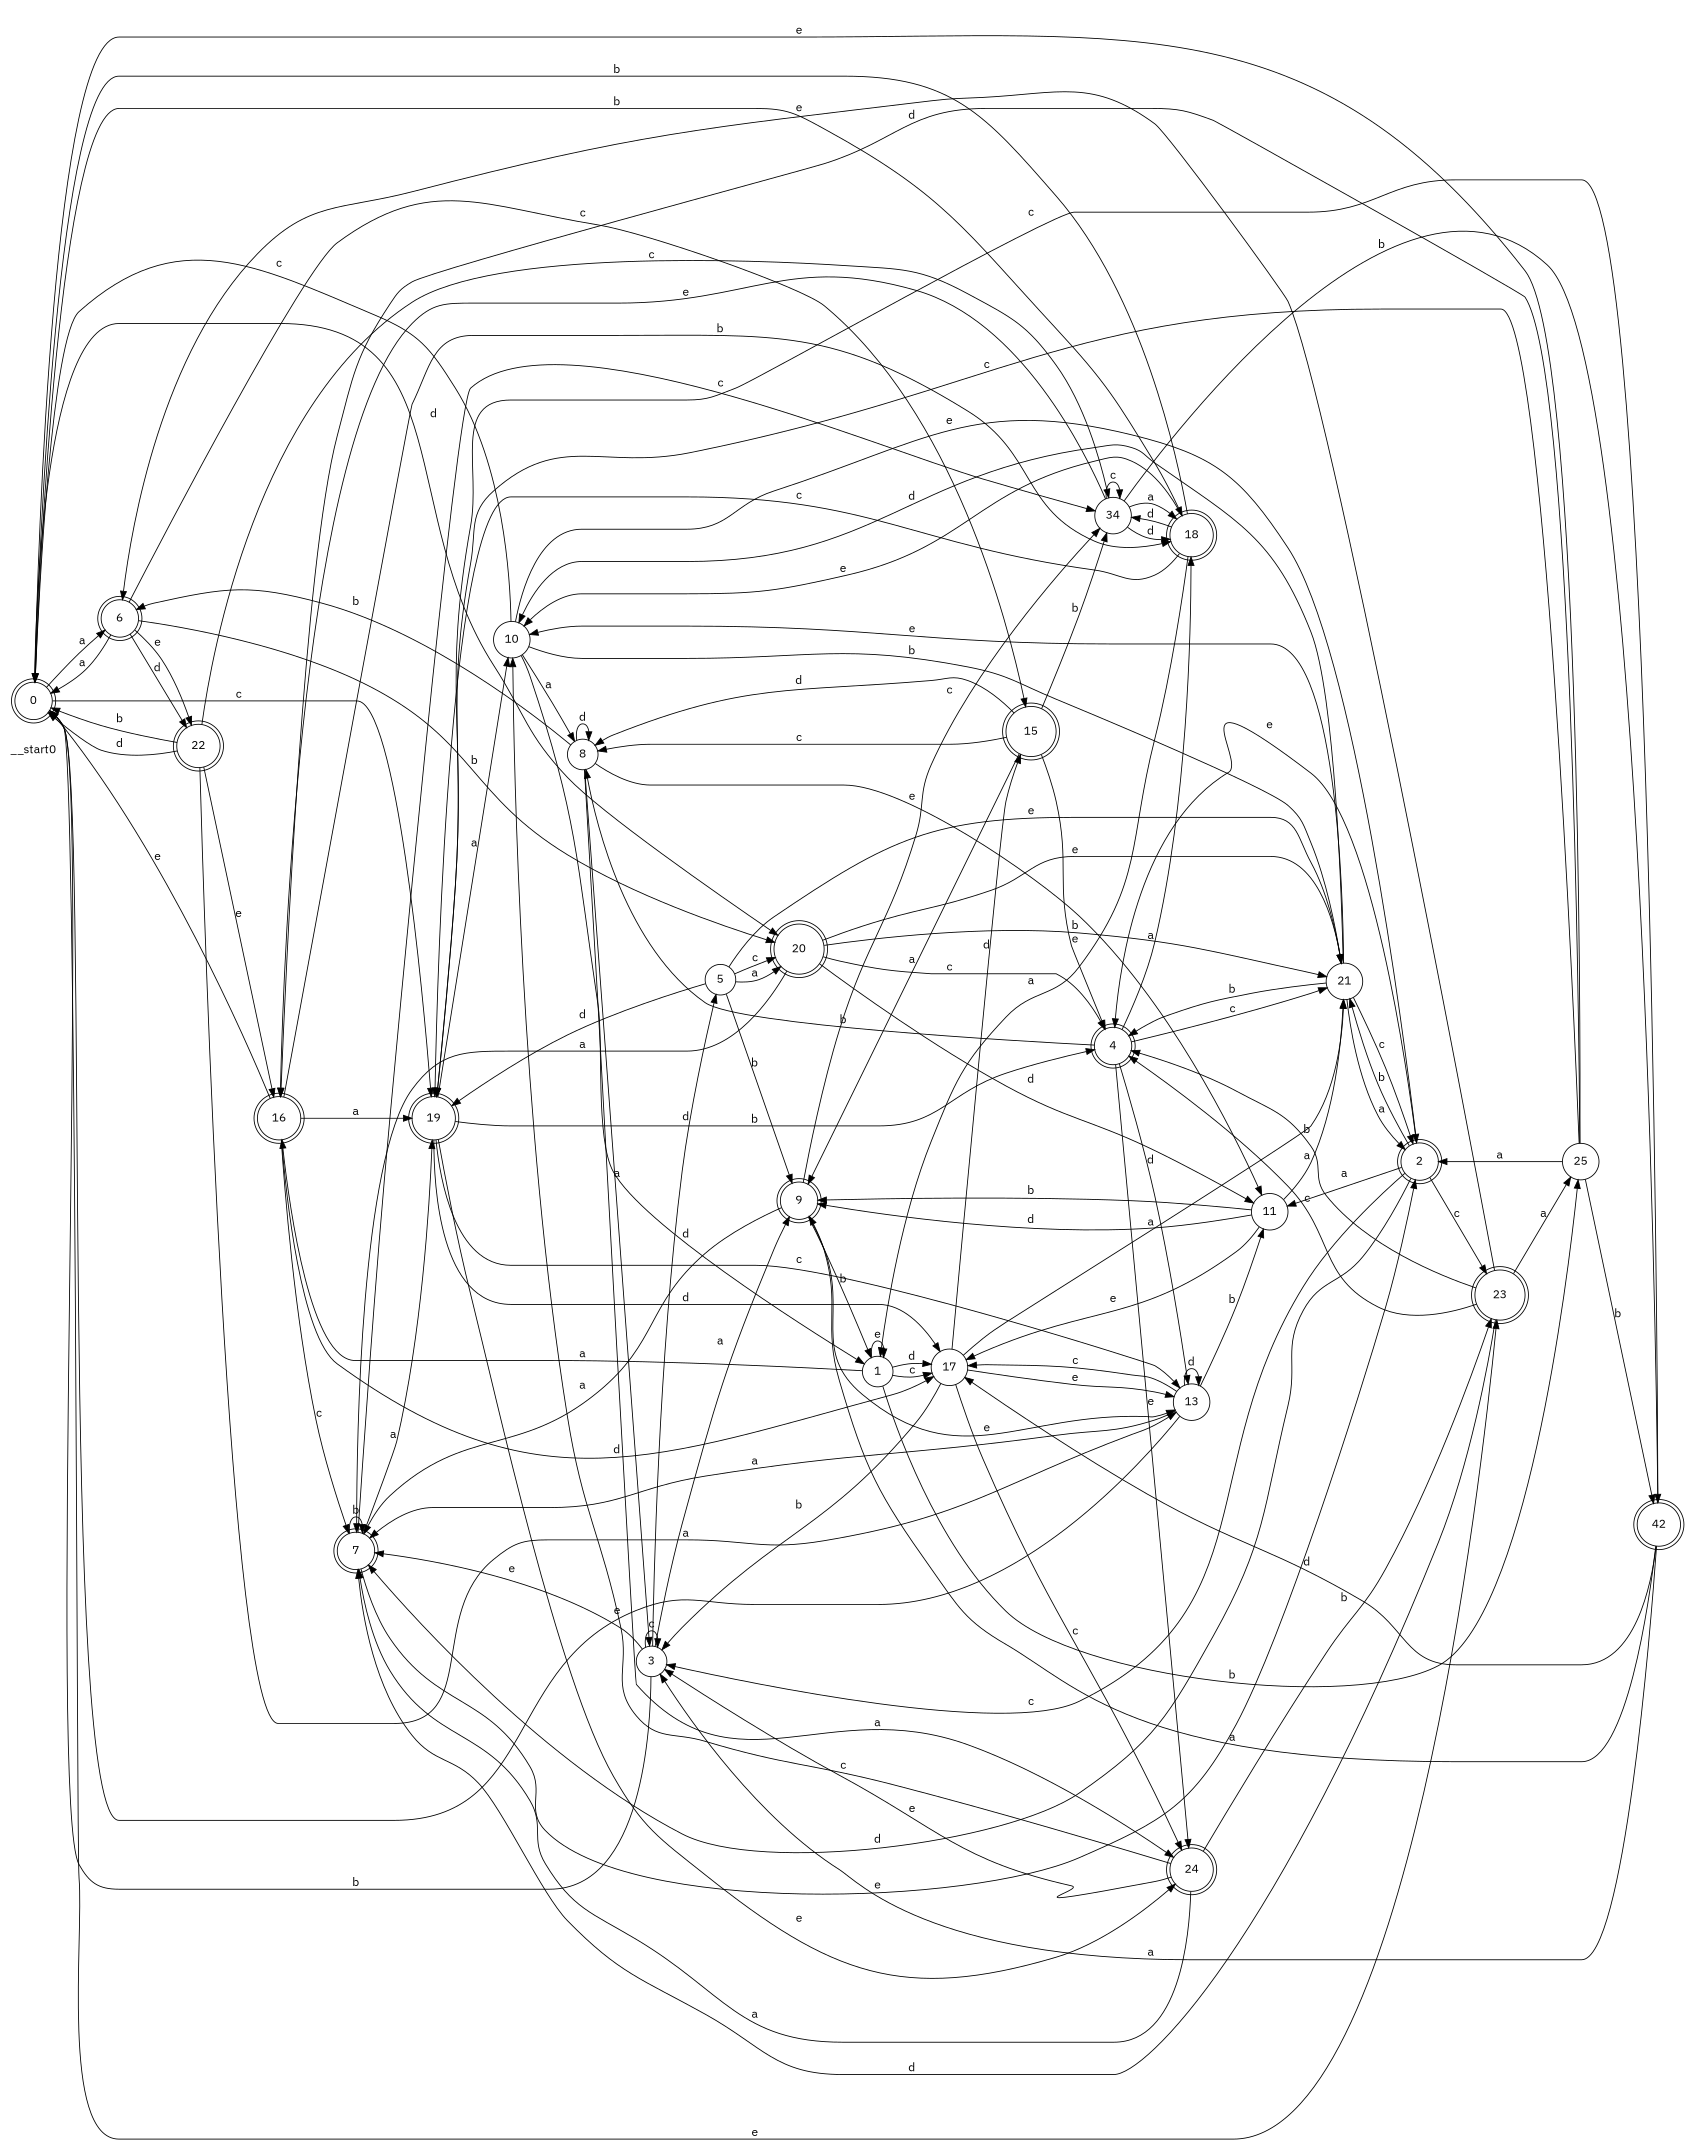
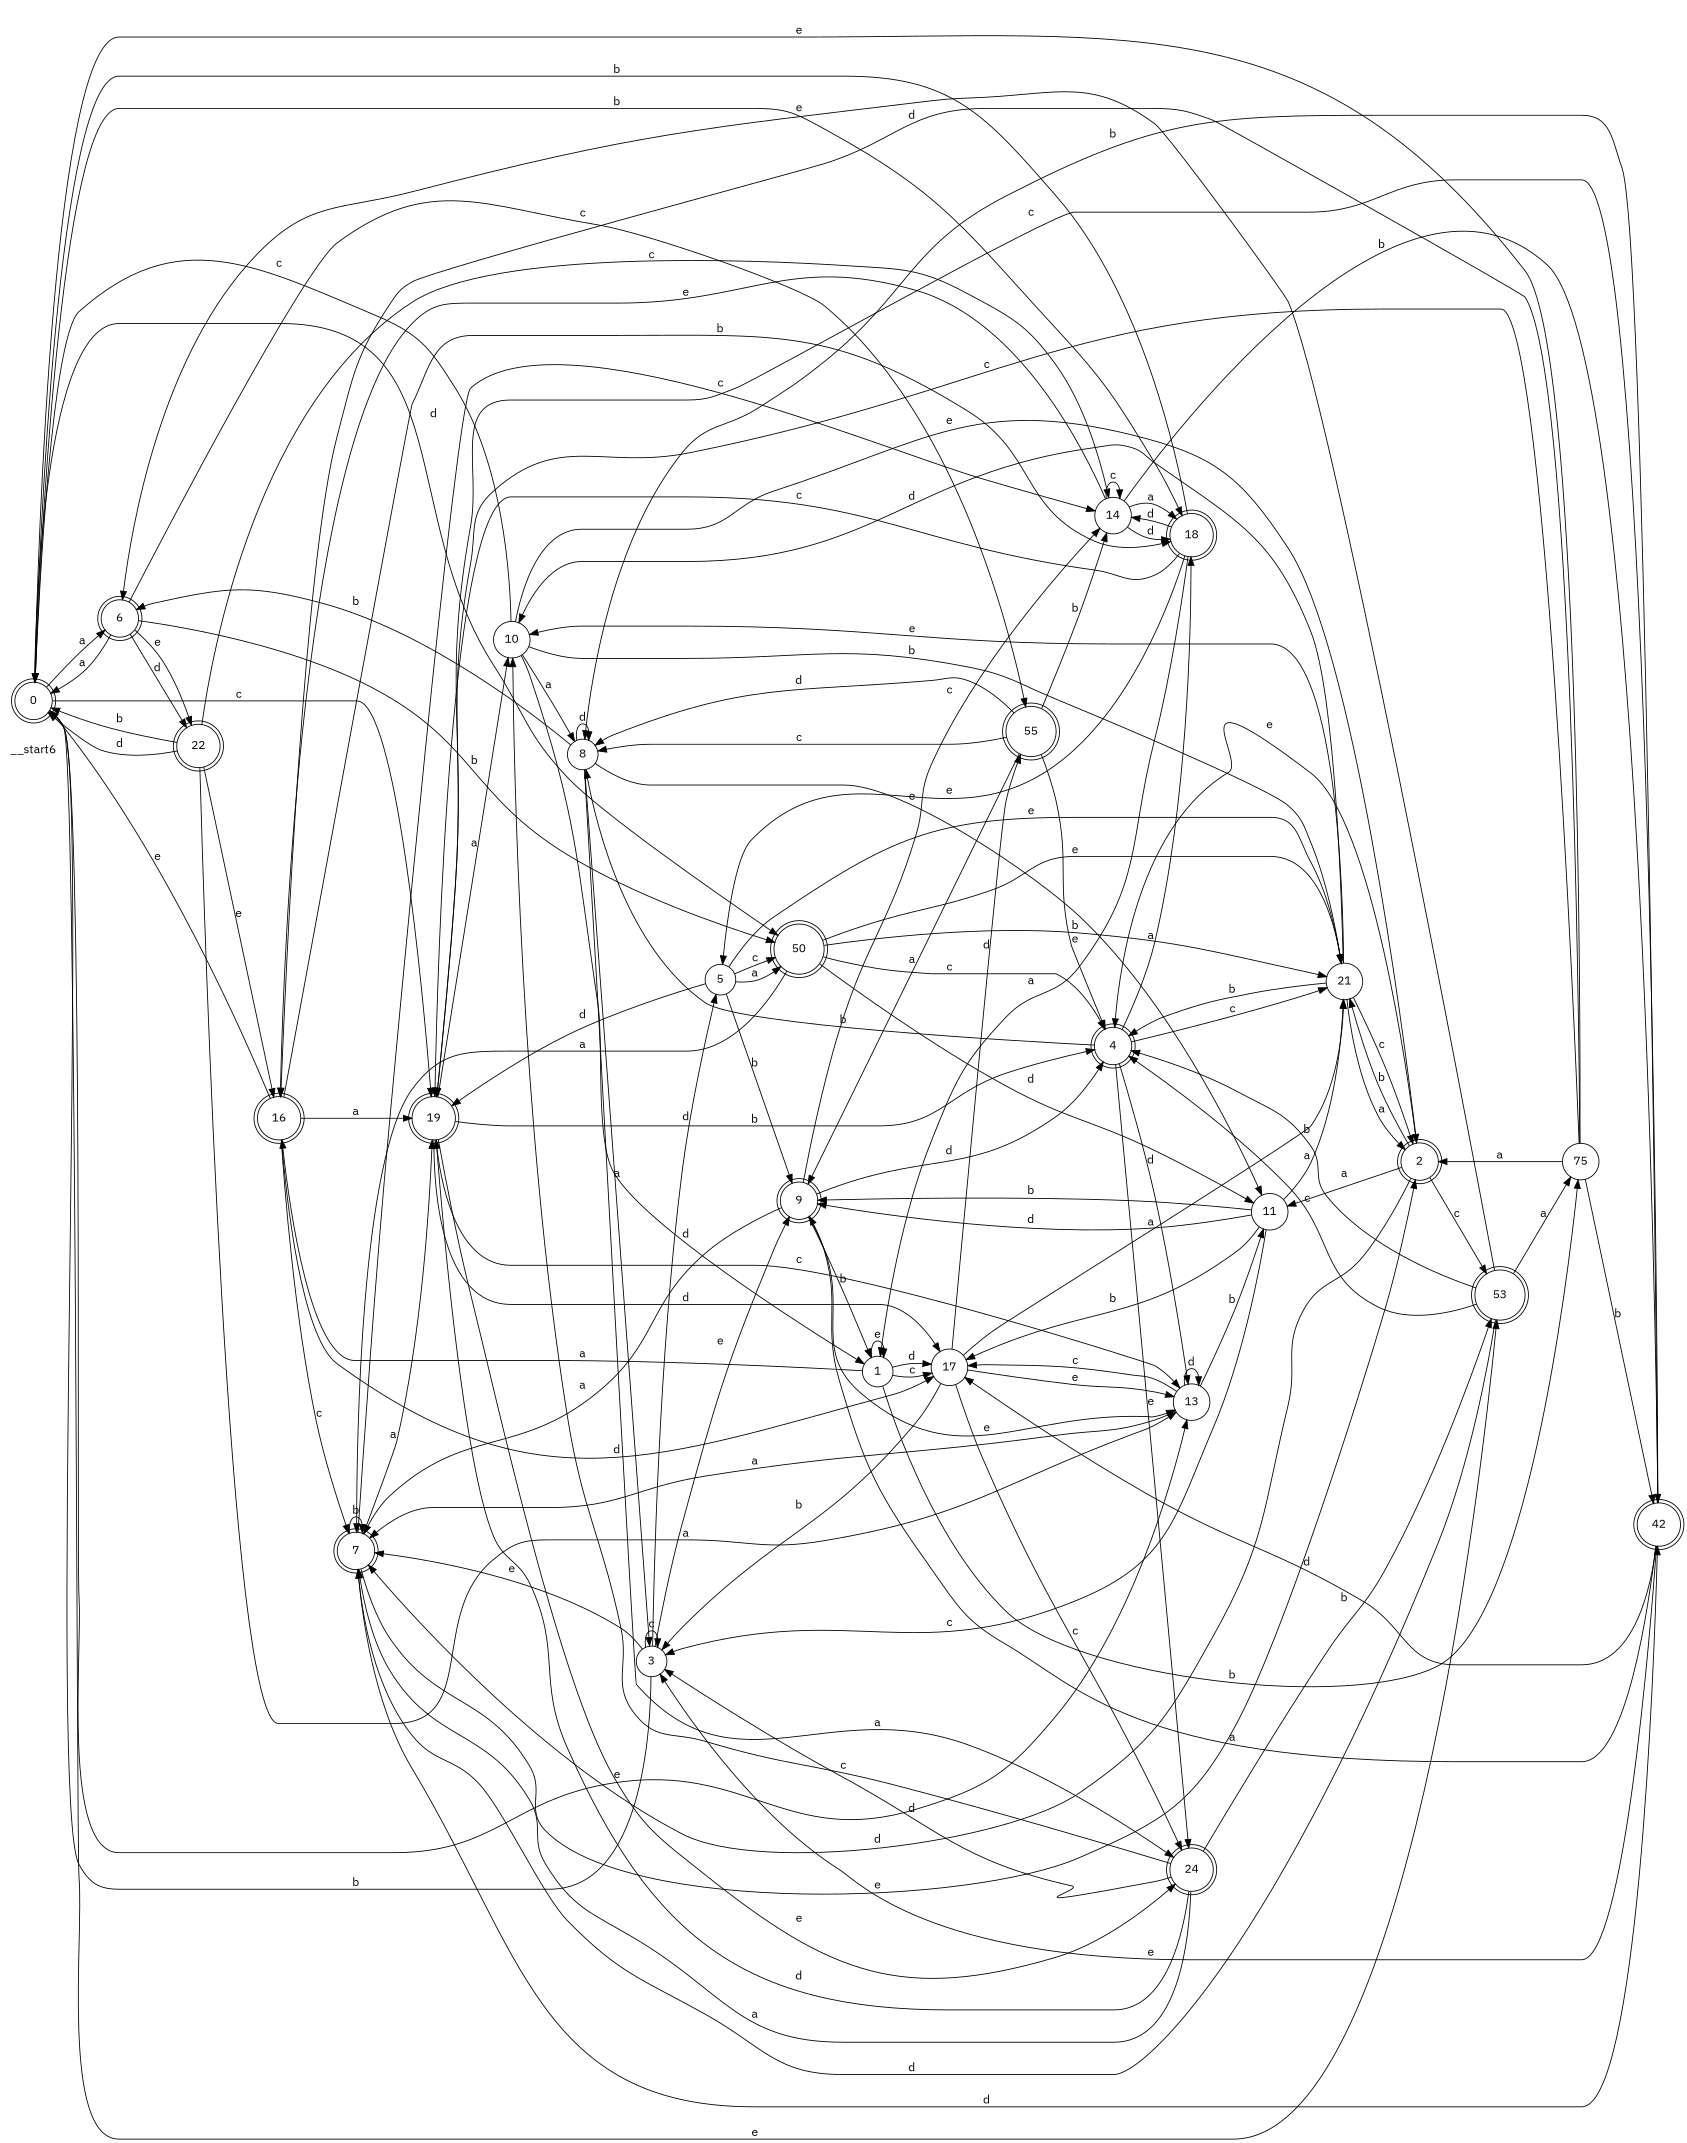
none -> (1616, 148)
(1113, 516) -> (1113, 516)
(877, 567) -> (965, 797)
(1031, 732) -> (1031, 732)
(34, 750) -> (34, 750)
(799, 949) -> (799, 949)
none -> (963, 1158)
(1581, 1162) -> (1581, 1162)
(1500, 1295) -> (1500, 1295)
(1113, 1299) -> (1113, 1299)
(720, 1341) -> (720, 1341)
(1185, 1610) -> (1088, 1595)
(912, 1809) -> (912, 1809)
(173, 1820) -> (190, 1853)
none -> (612, 1834)
(1151, 1953) -> (1151, 1953)
none -> (1089, 2107)
